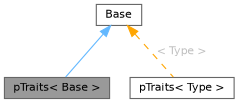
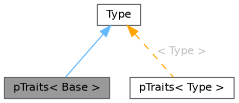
(119, 15) -> (119, 15)
